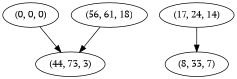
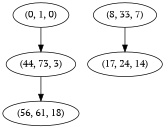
(31, 15) -> (41, 15)
(197, 36) -> (125, 36)
(92, 37) -> (41, 85)
